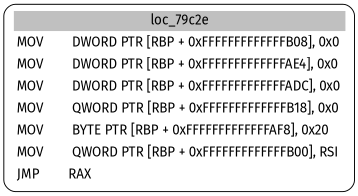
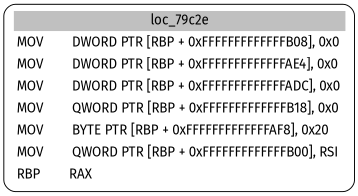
(54, 174) -> (54, 174)
